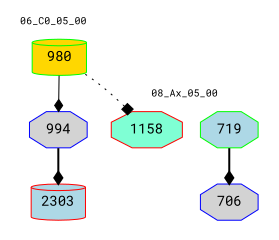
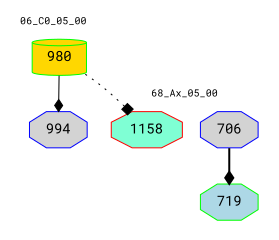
(185, 94) -> (185, 94)
(229, 160) -> (229, 160)
(58, 202) -> none
